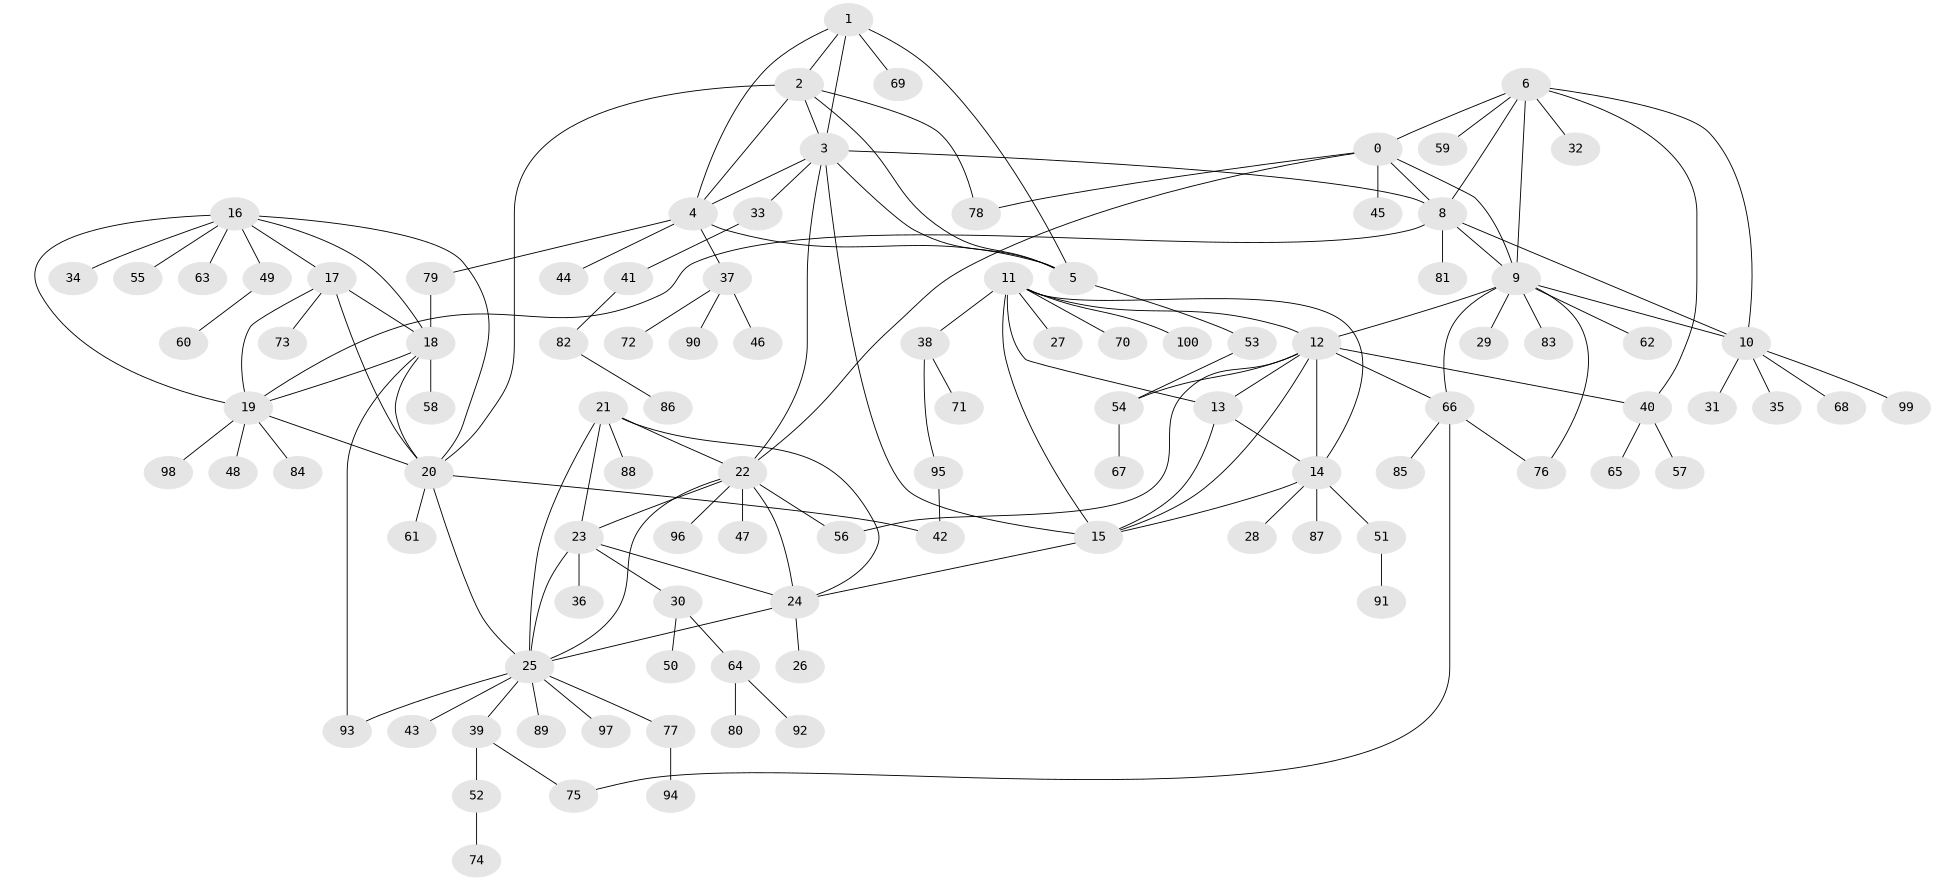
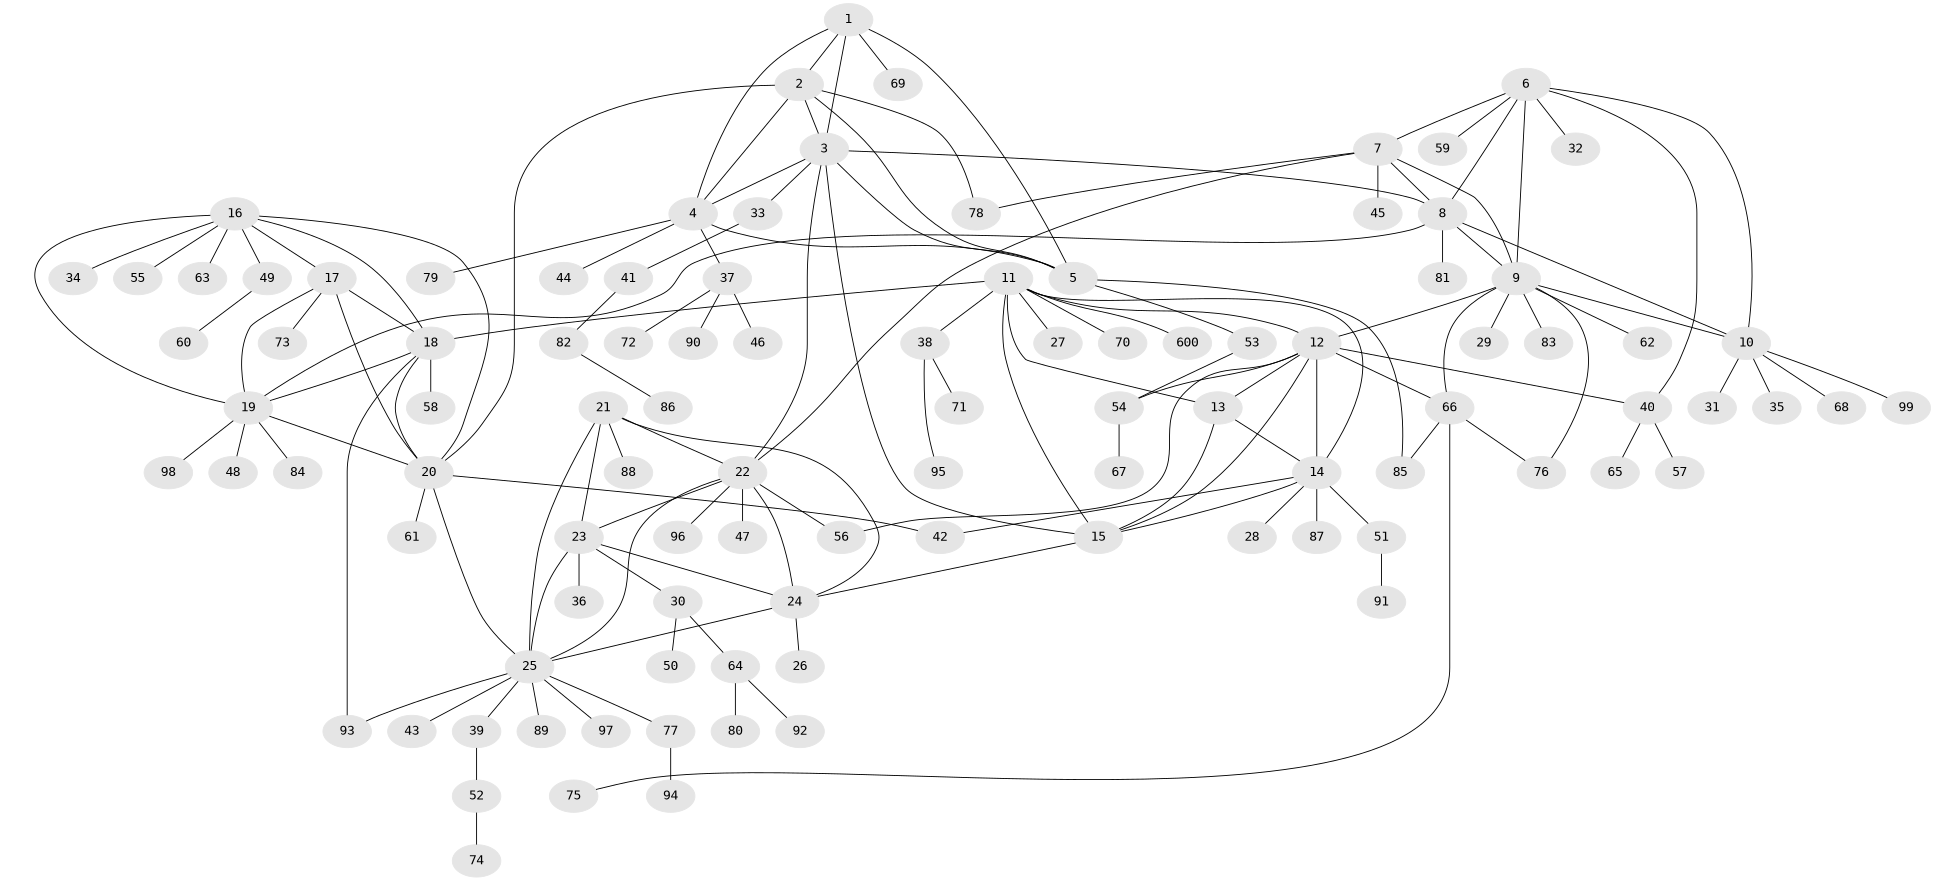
(1378, 149) -> (1378, 149)
none -> (1283, 297)
(431, 311) -> (732, 305)
(1187, 343) -> (1187, 343)
(939, 500) -> (1137, 504)
(525, 764) -> none
